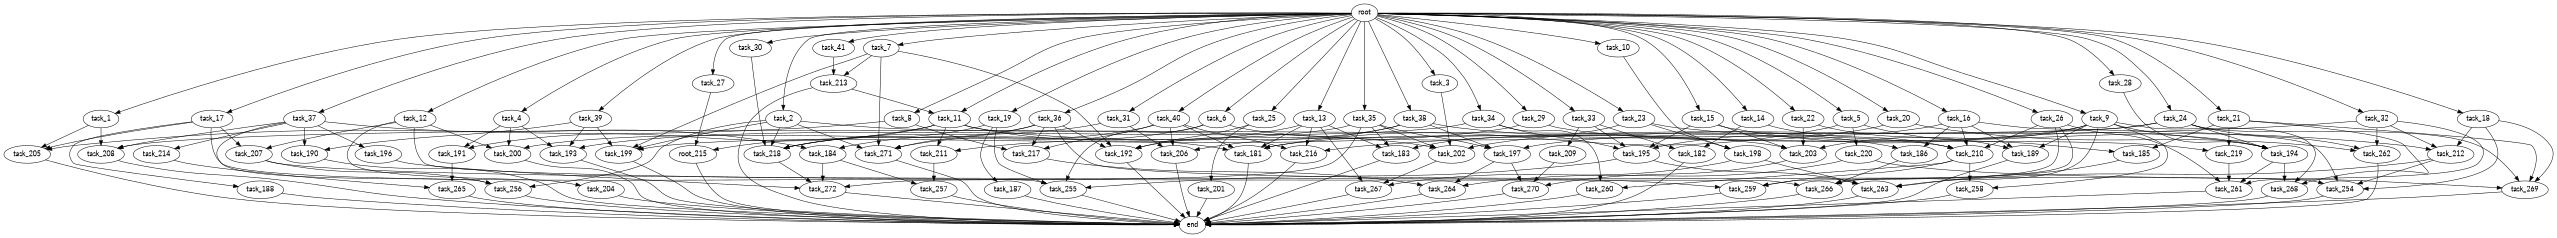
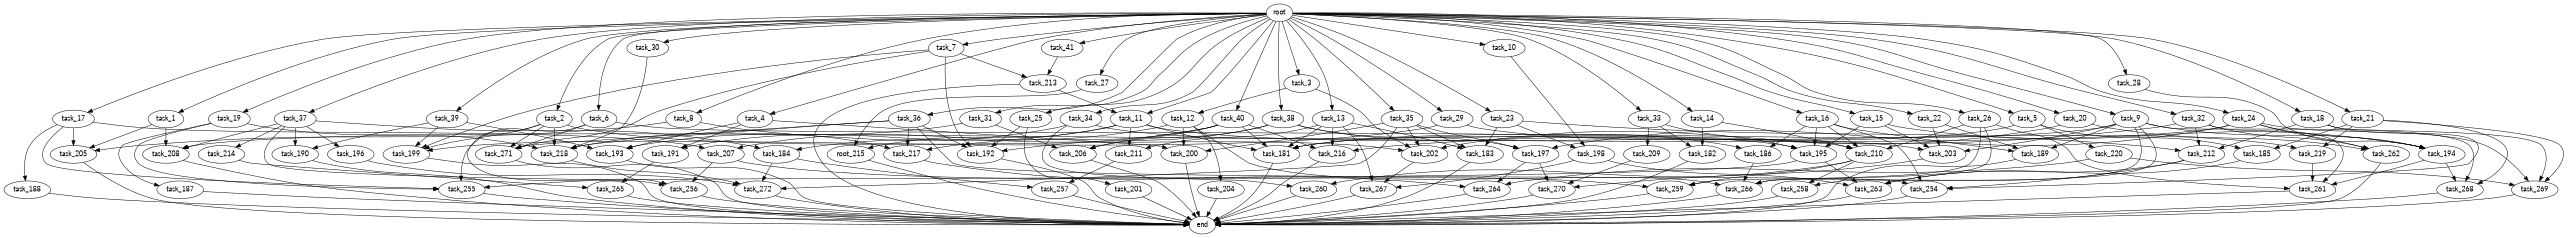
(699, 32) -> (1245, 99)
